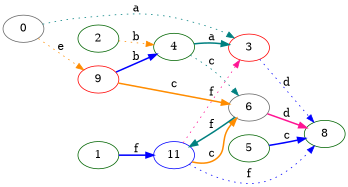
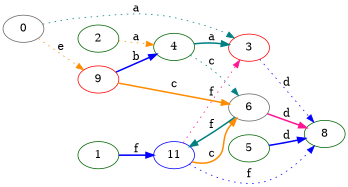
(136, 37) -> (136, 37)
(287, 136) -> (287, 136)
